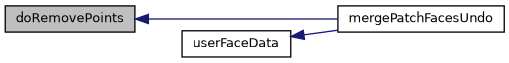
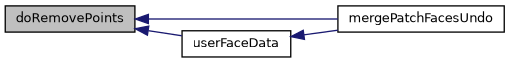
none -> (165, 33)
